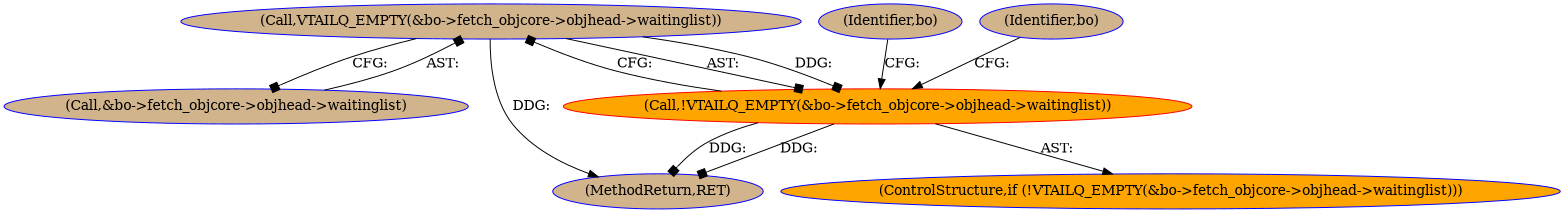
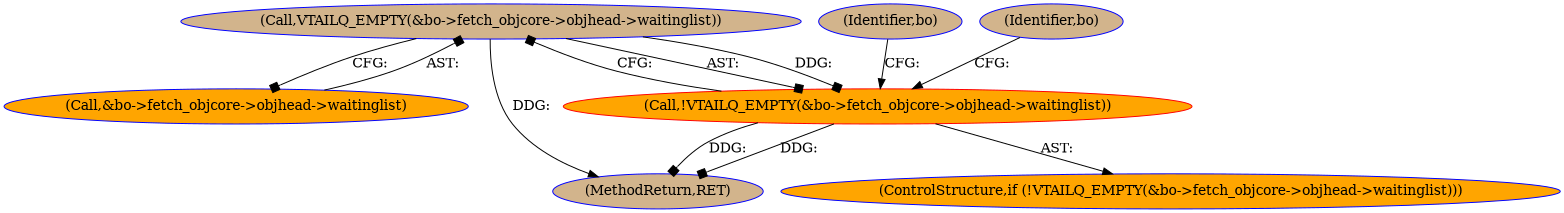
(236, 106) -> (236, 106)
